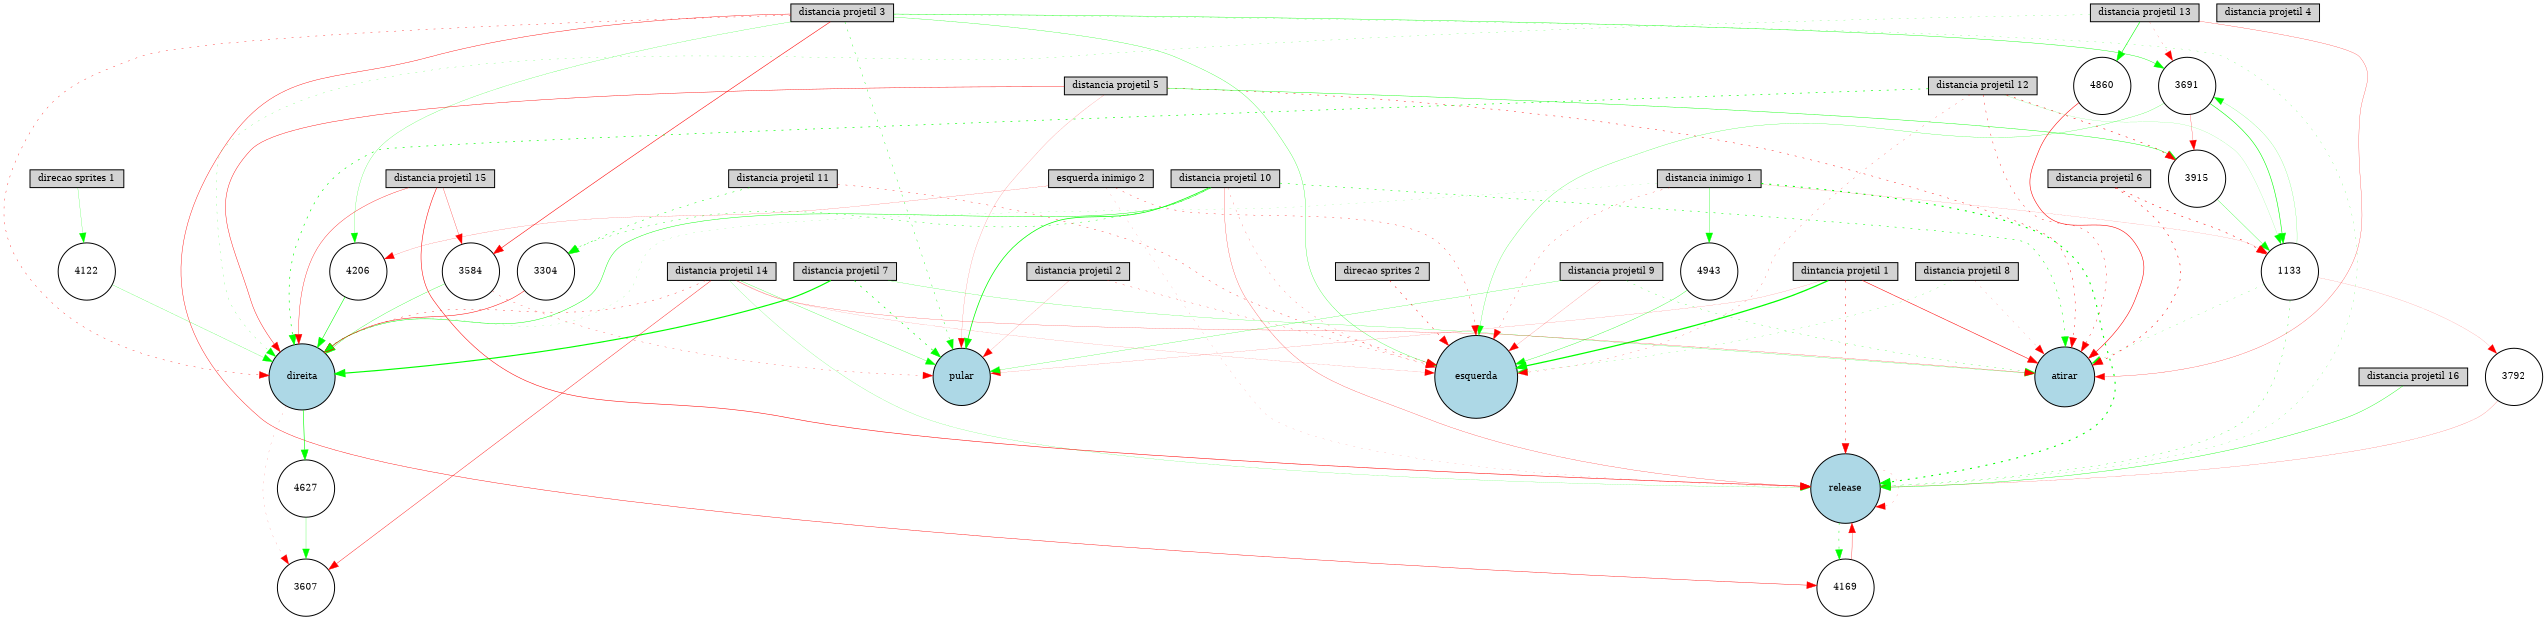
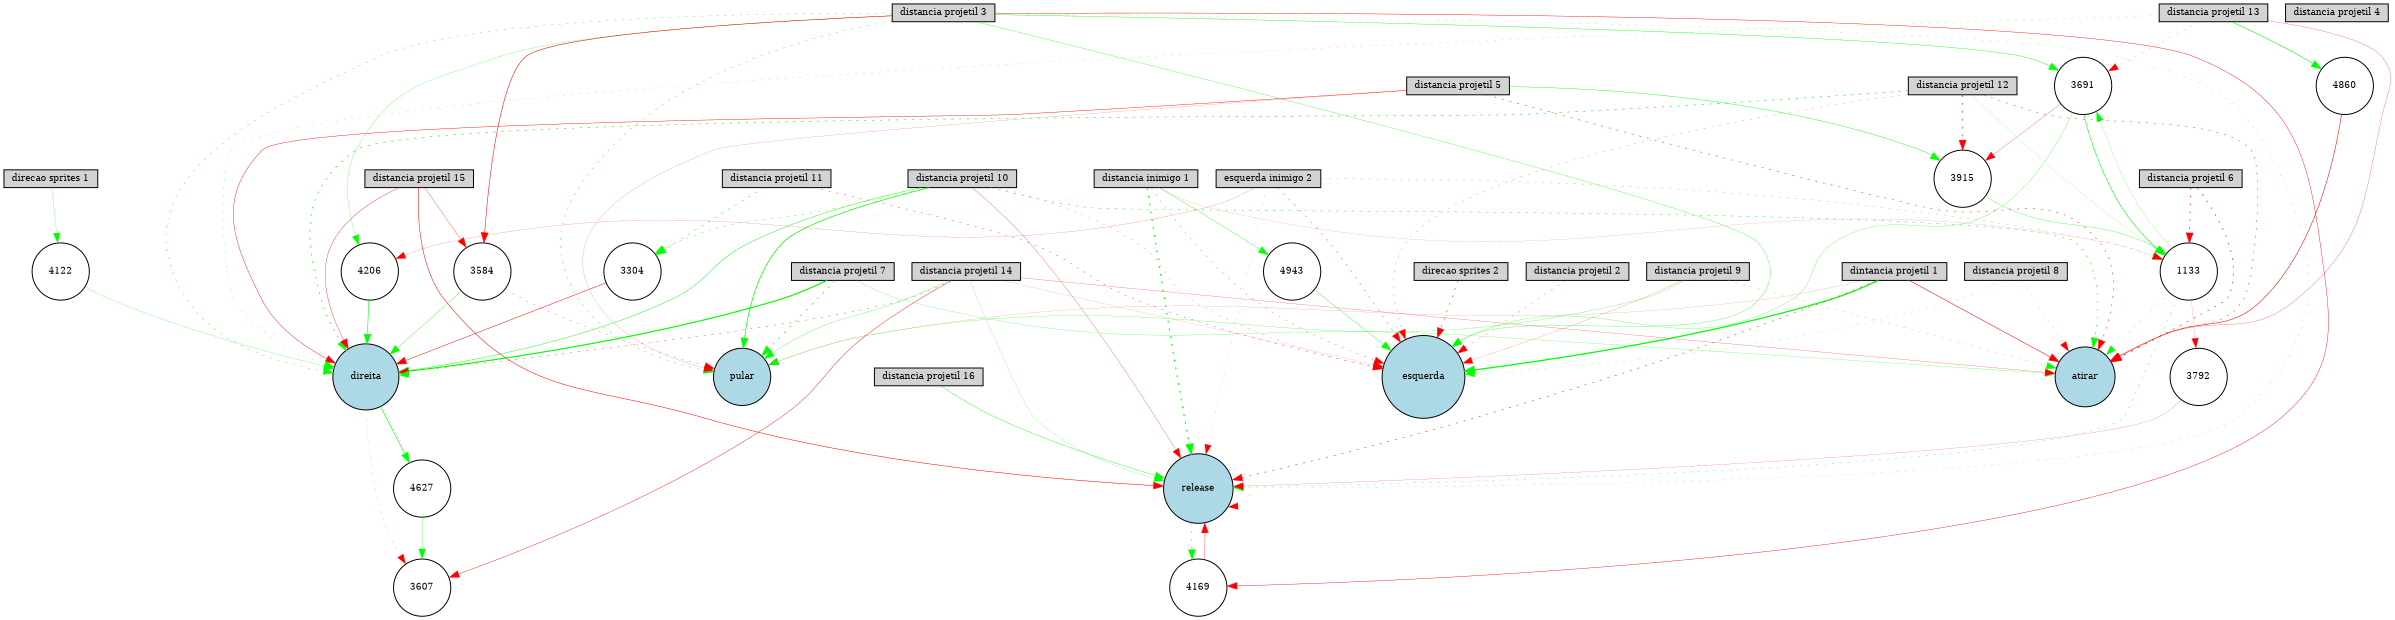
(190, 48) -> (379, 57)
none -> (1740, 194)
(1030, 316) -> none
